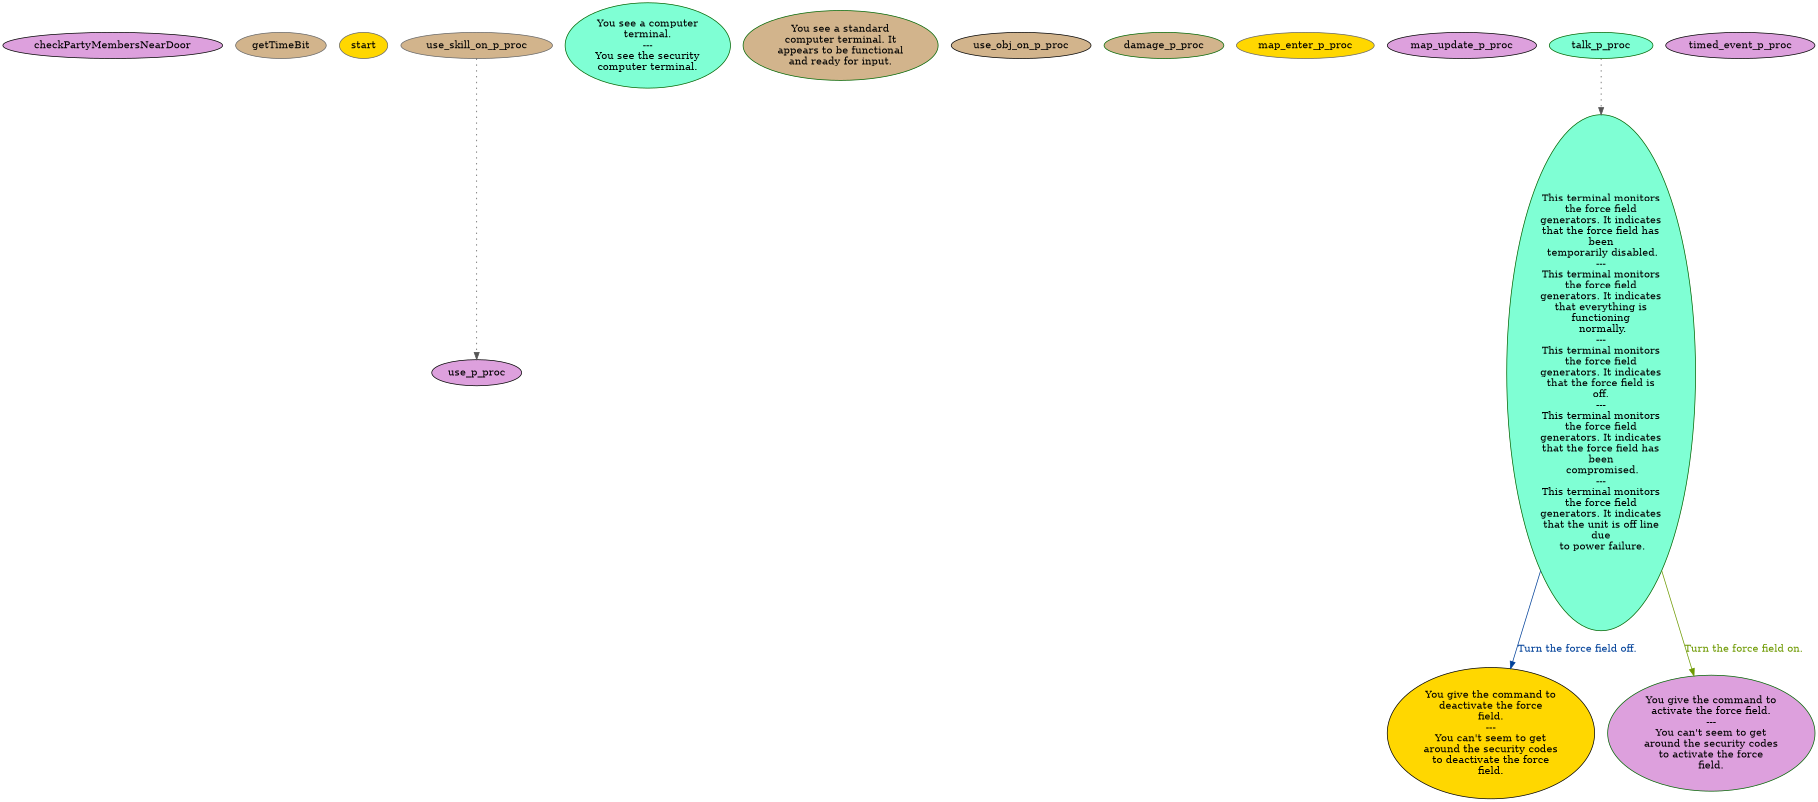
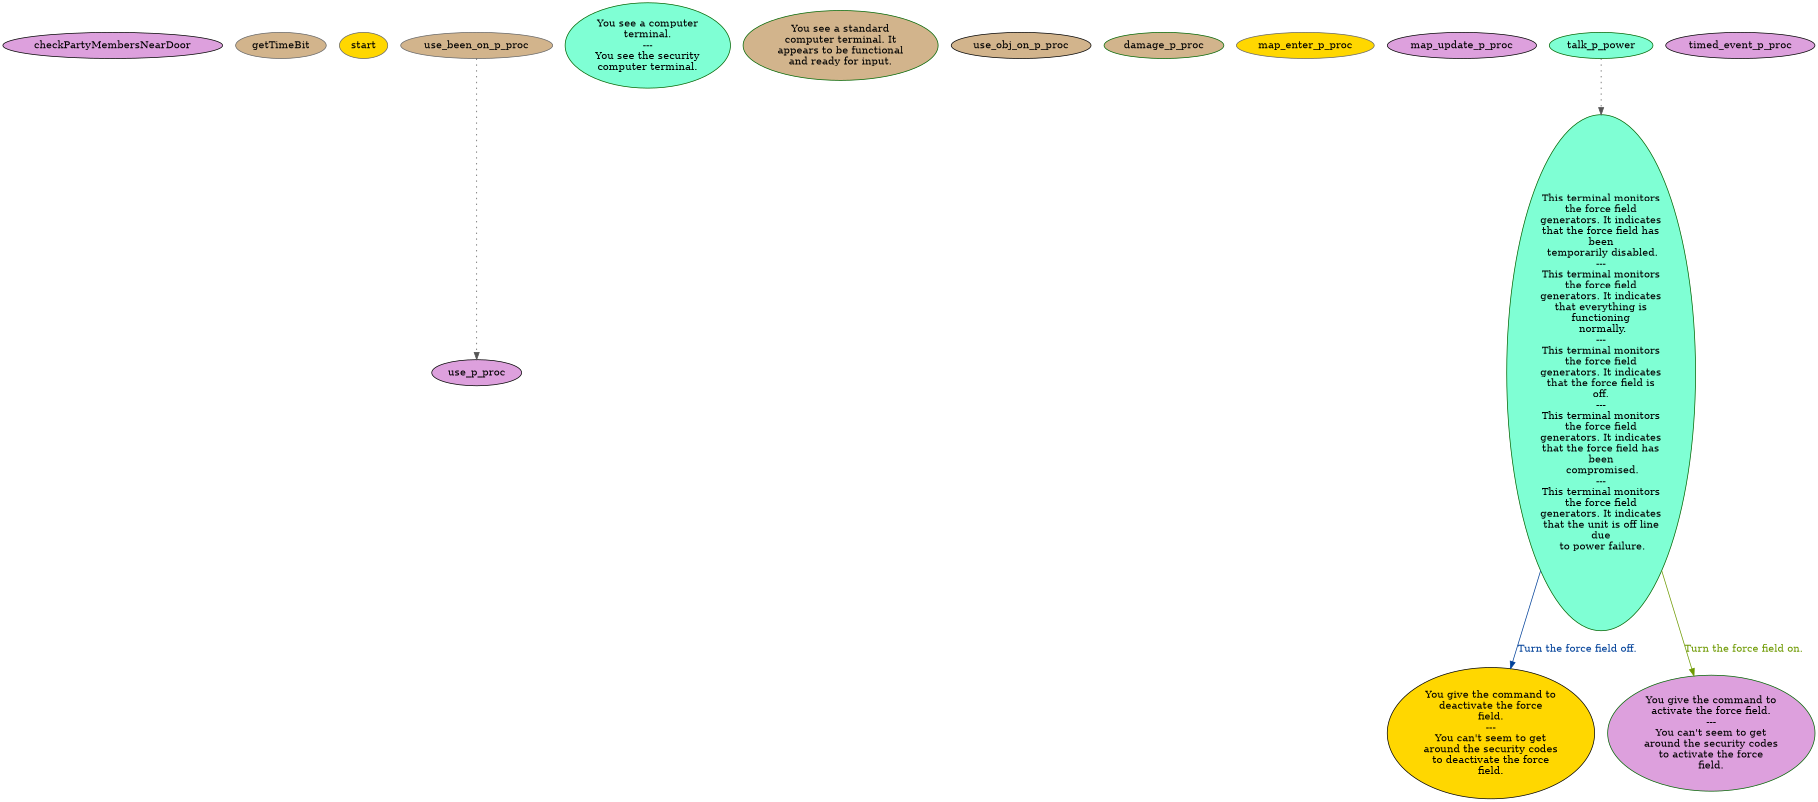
(477, 45) -> (477, 45)
(1601, 45) -> (1601, 45)
